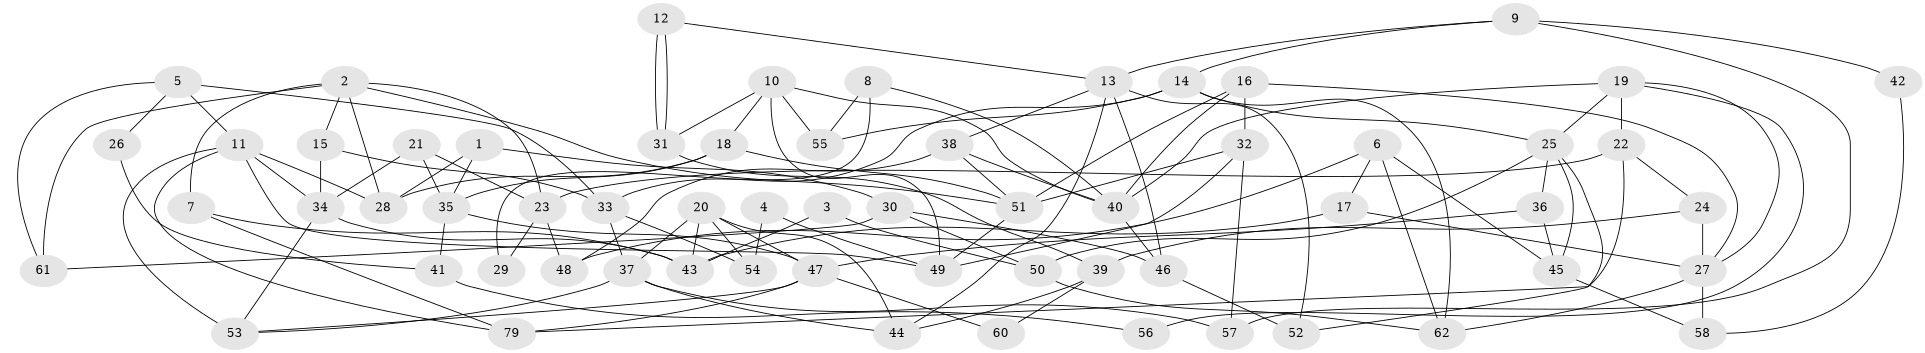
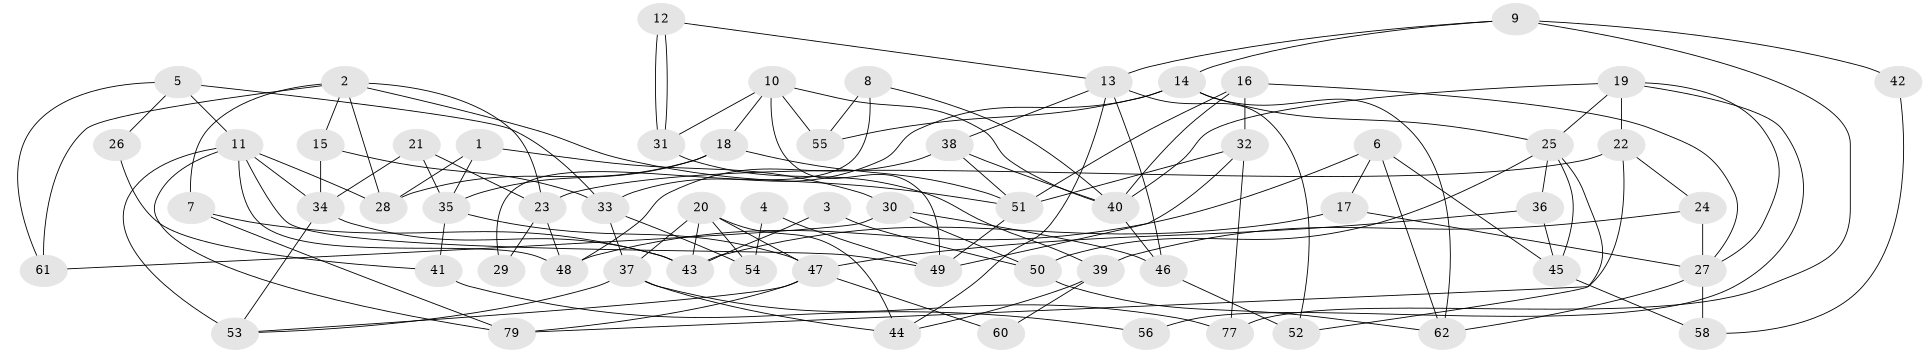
none -> (368, 247)
(1230, 334) -> (1230, 334)
